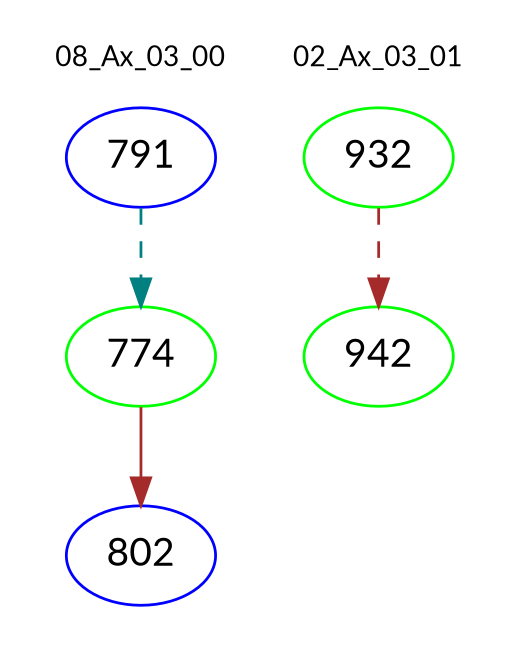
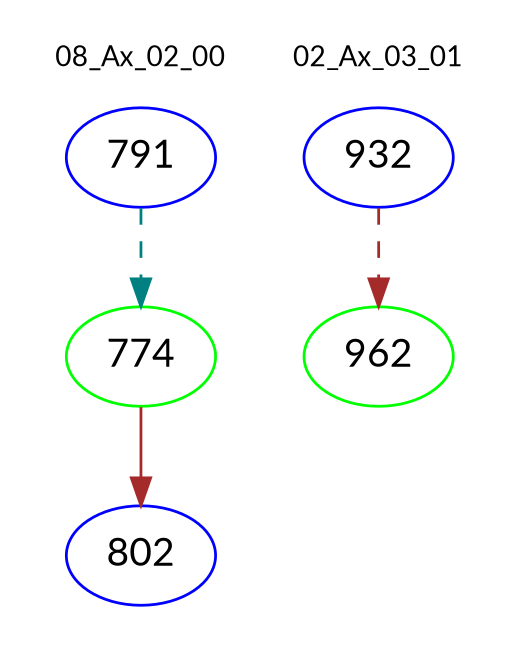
(141, 59) -> (141, 59)
(379, 158) -> (379, 158)
(379, 357) -> (379, 357)
